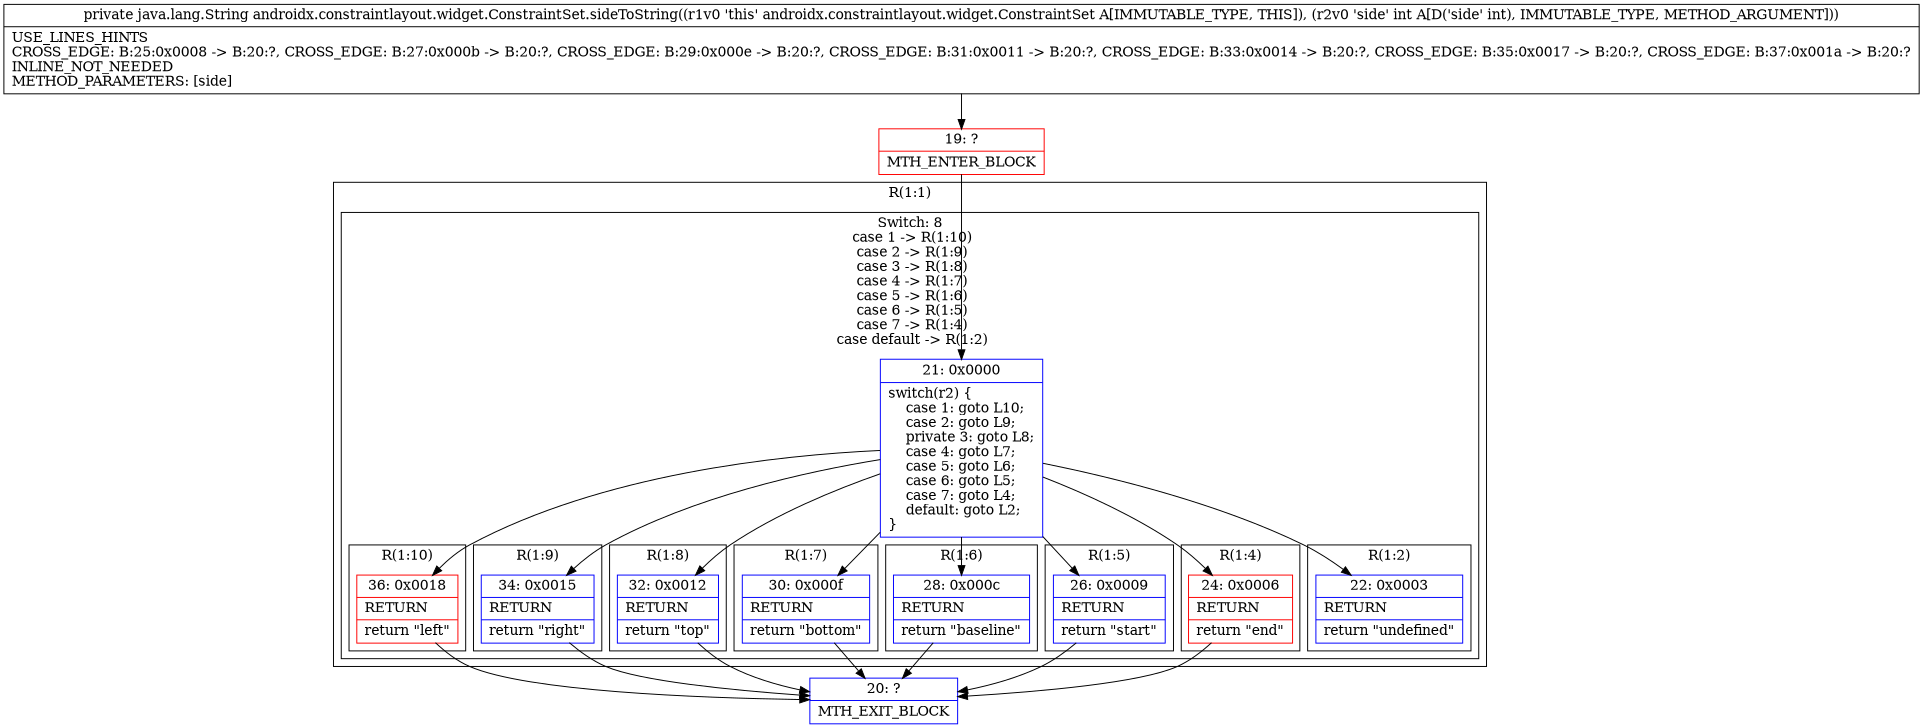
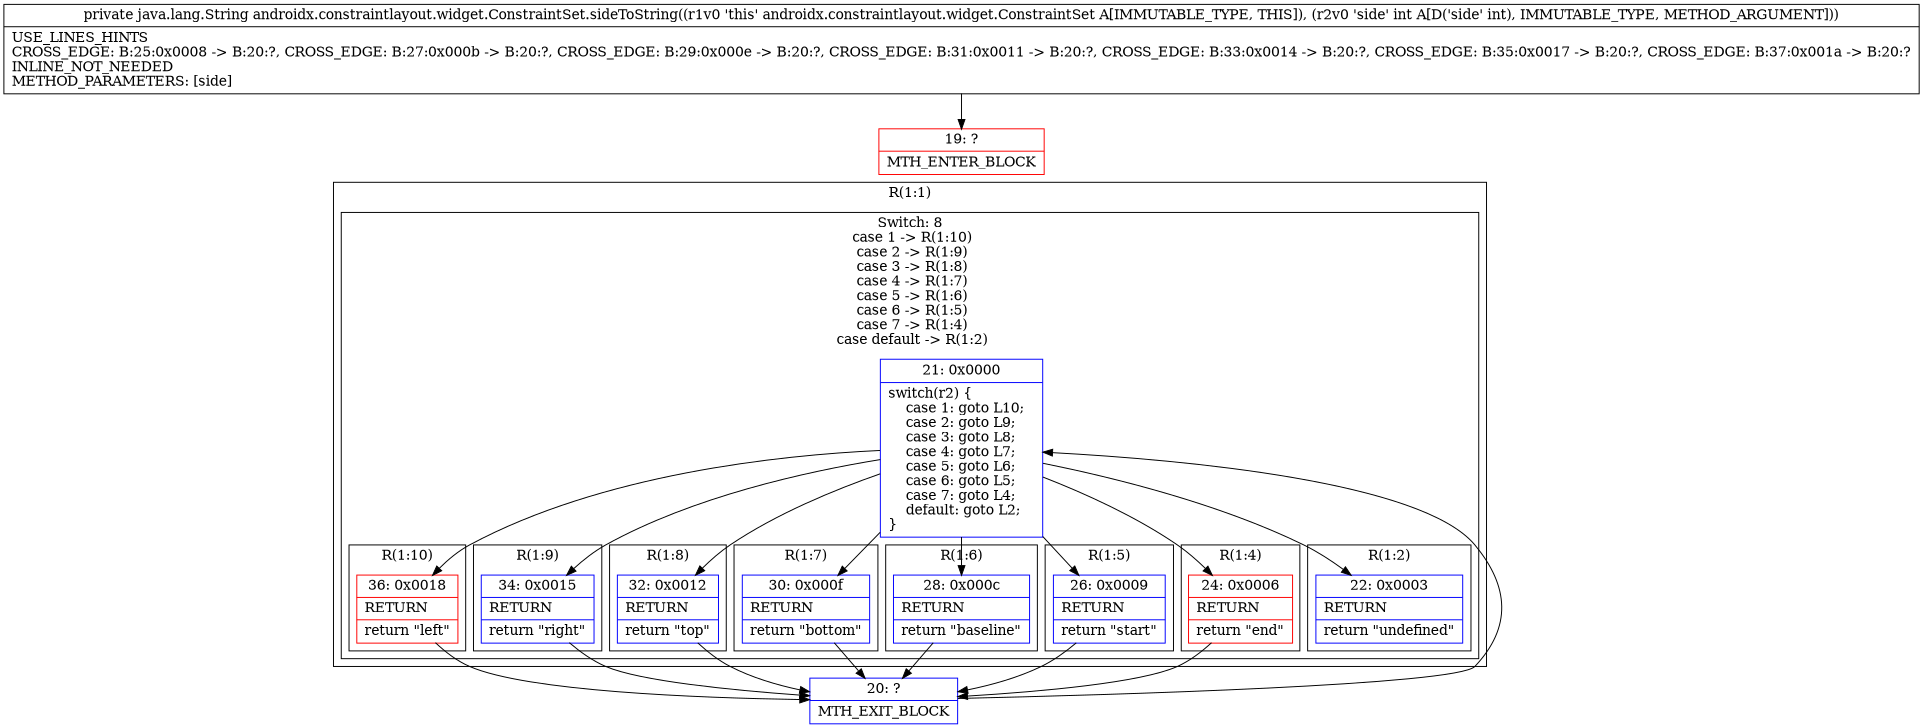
(962, 262) -> (1501, 619)
(962, 438) -> (952, 438)
